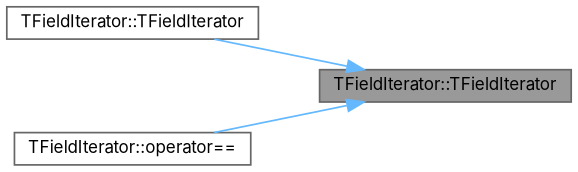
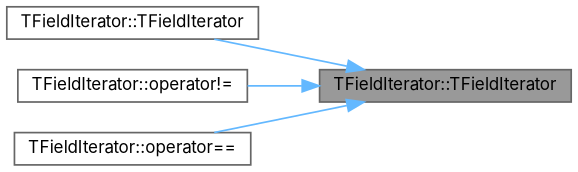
none -> (133, 86)
